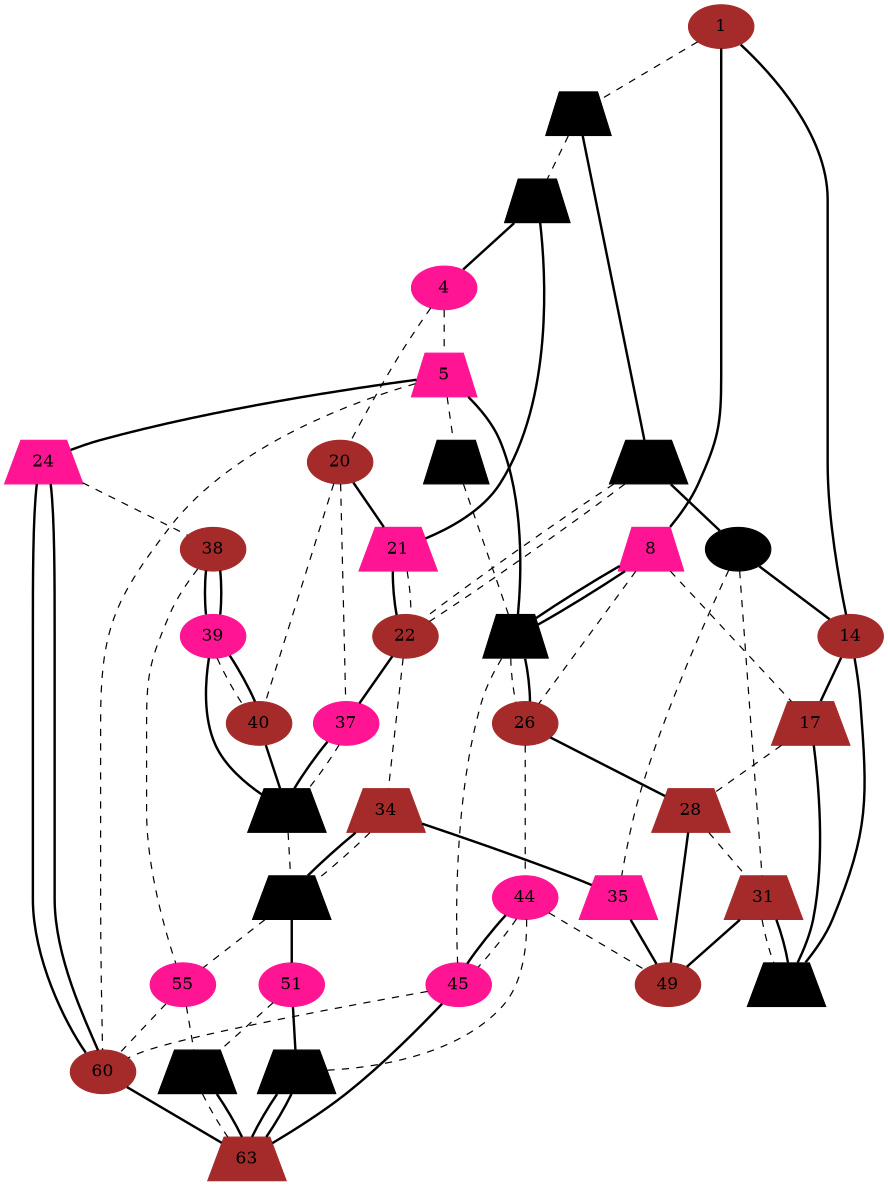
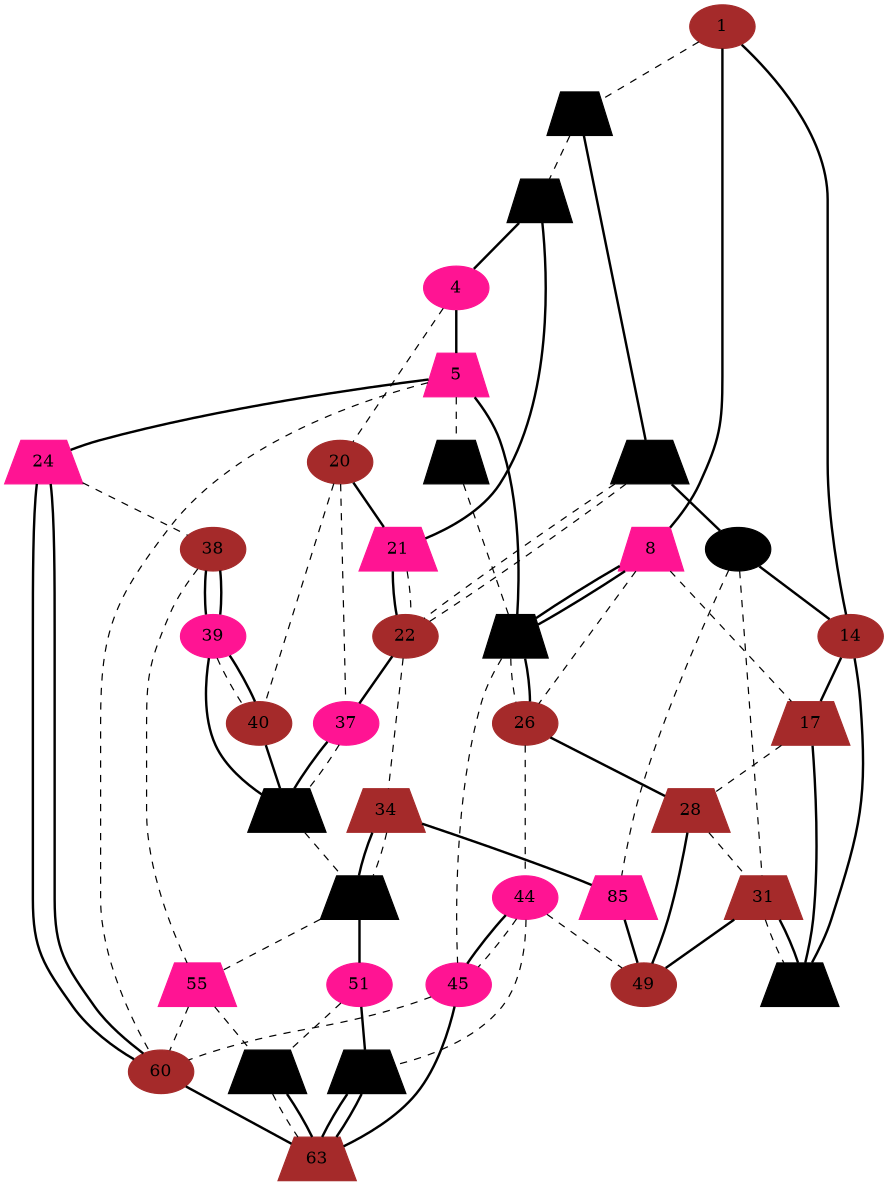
(444, 332) -> (456, 332)
(618, 898) -> (618, 898)
(183, 985) -> (197, 985)
